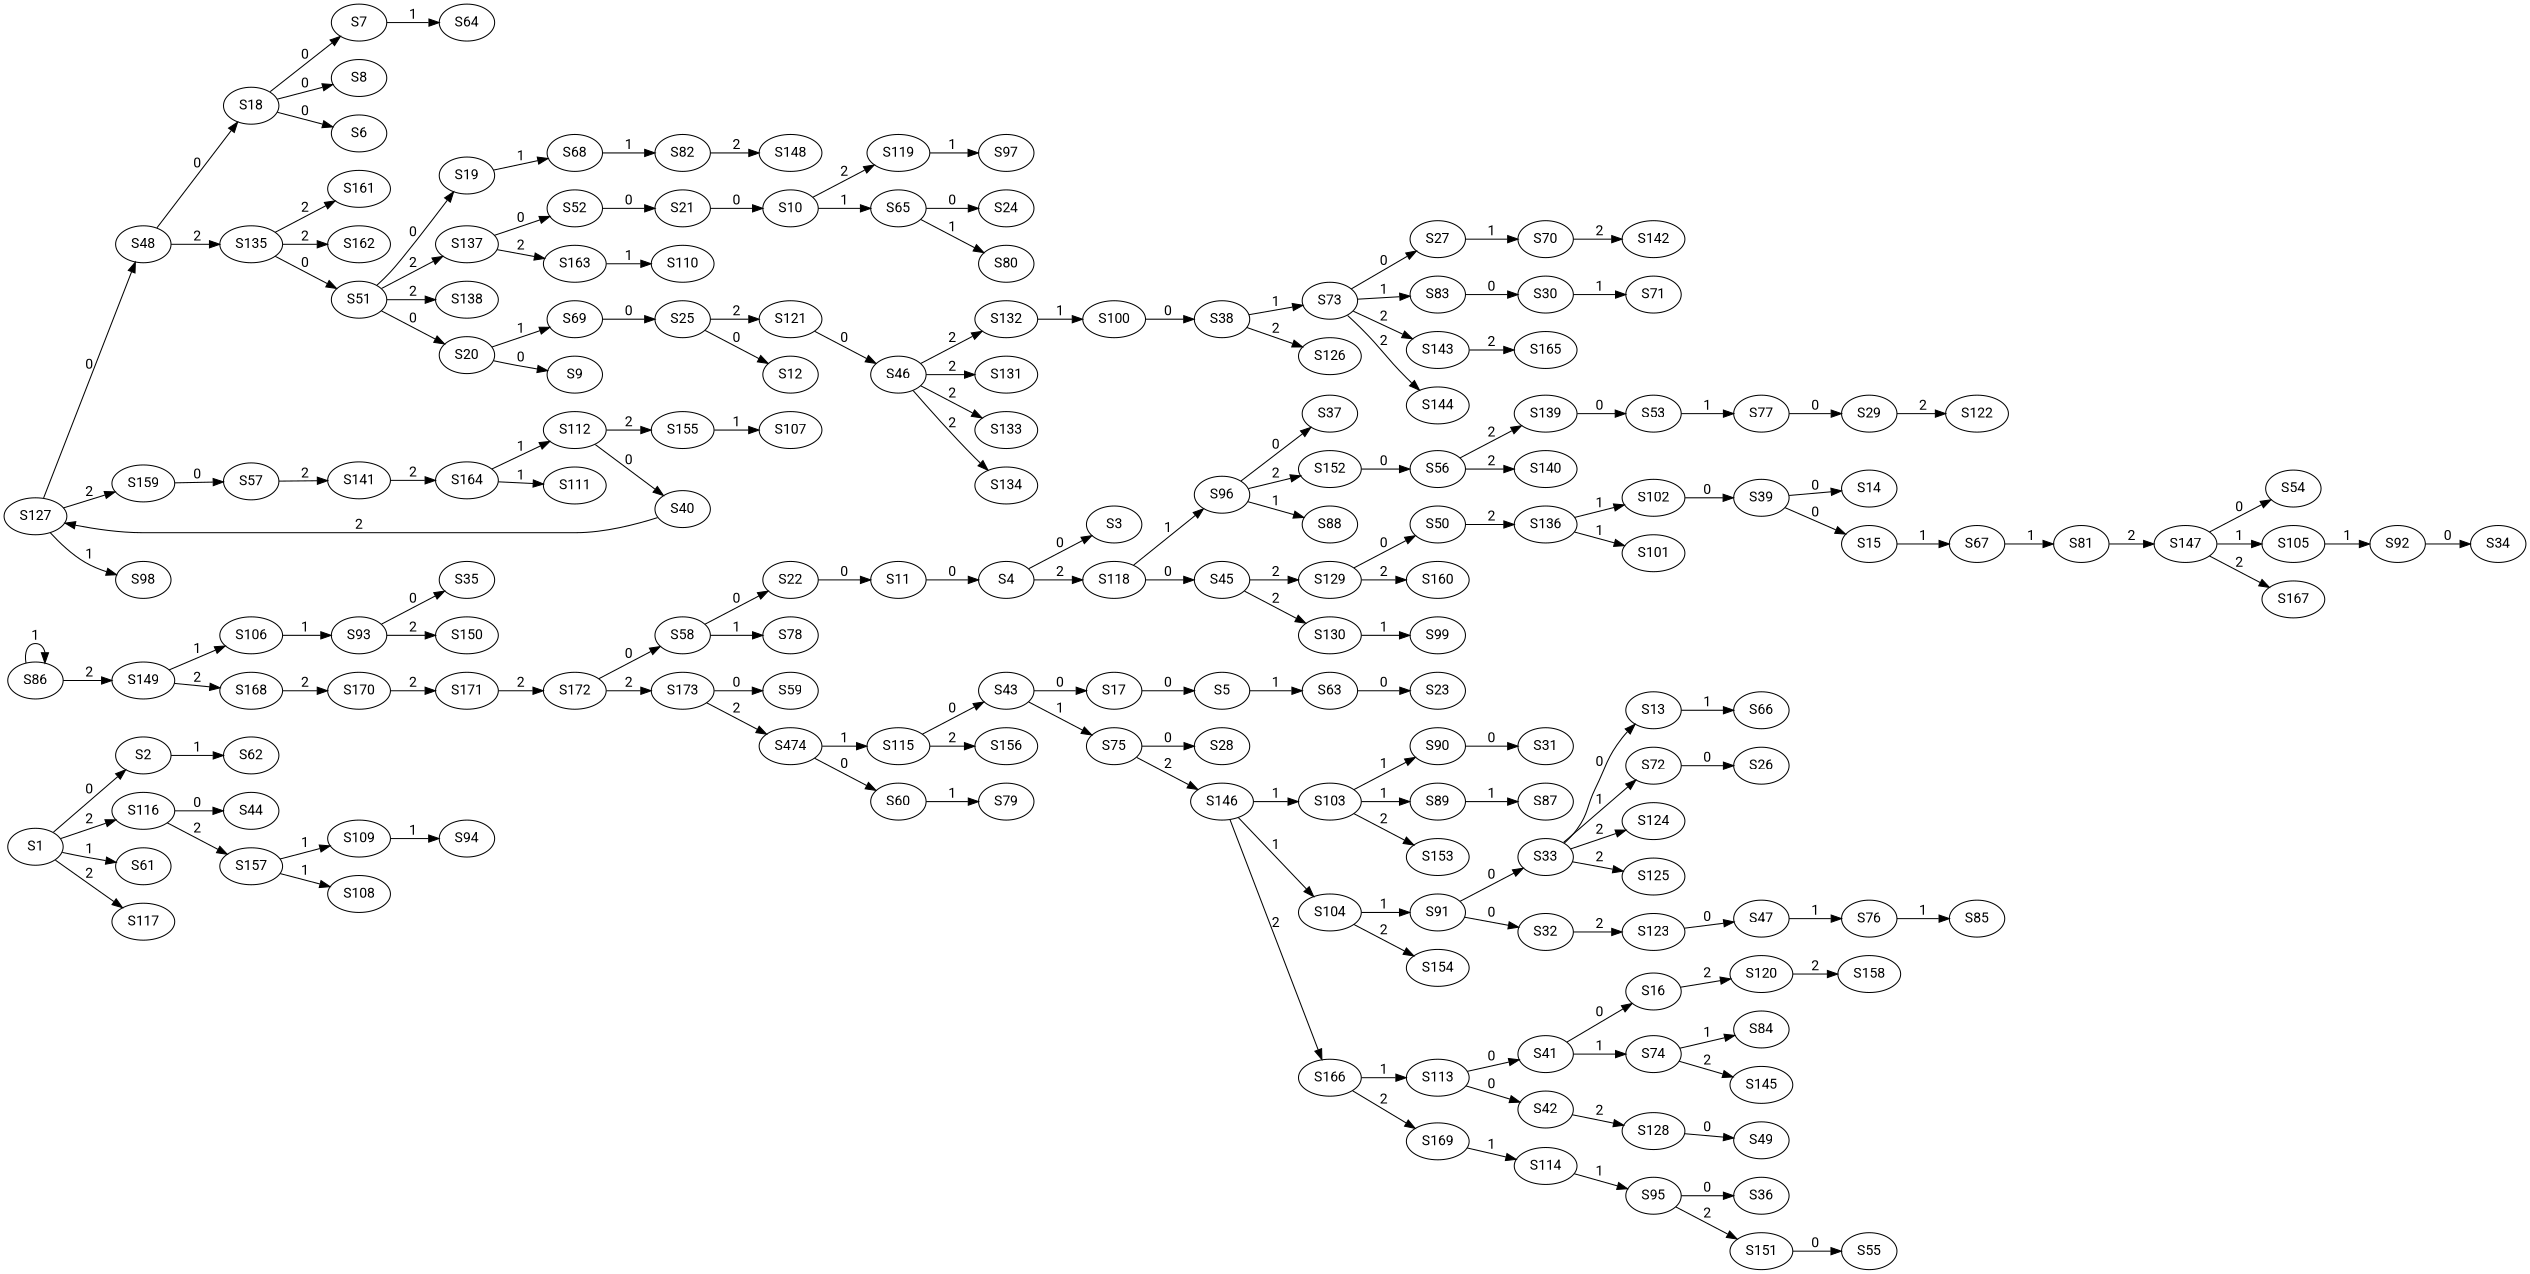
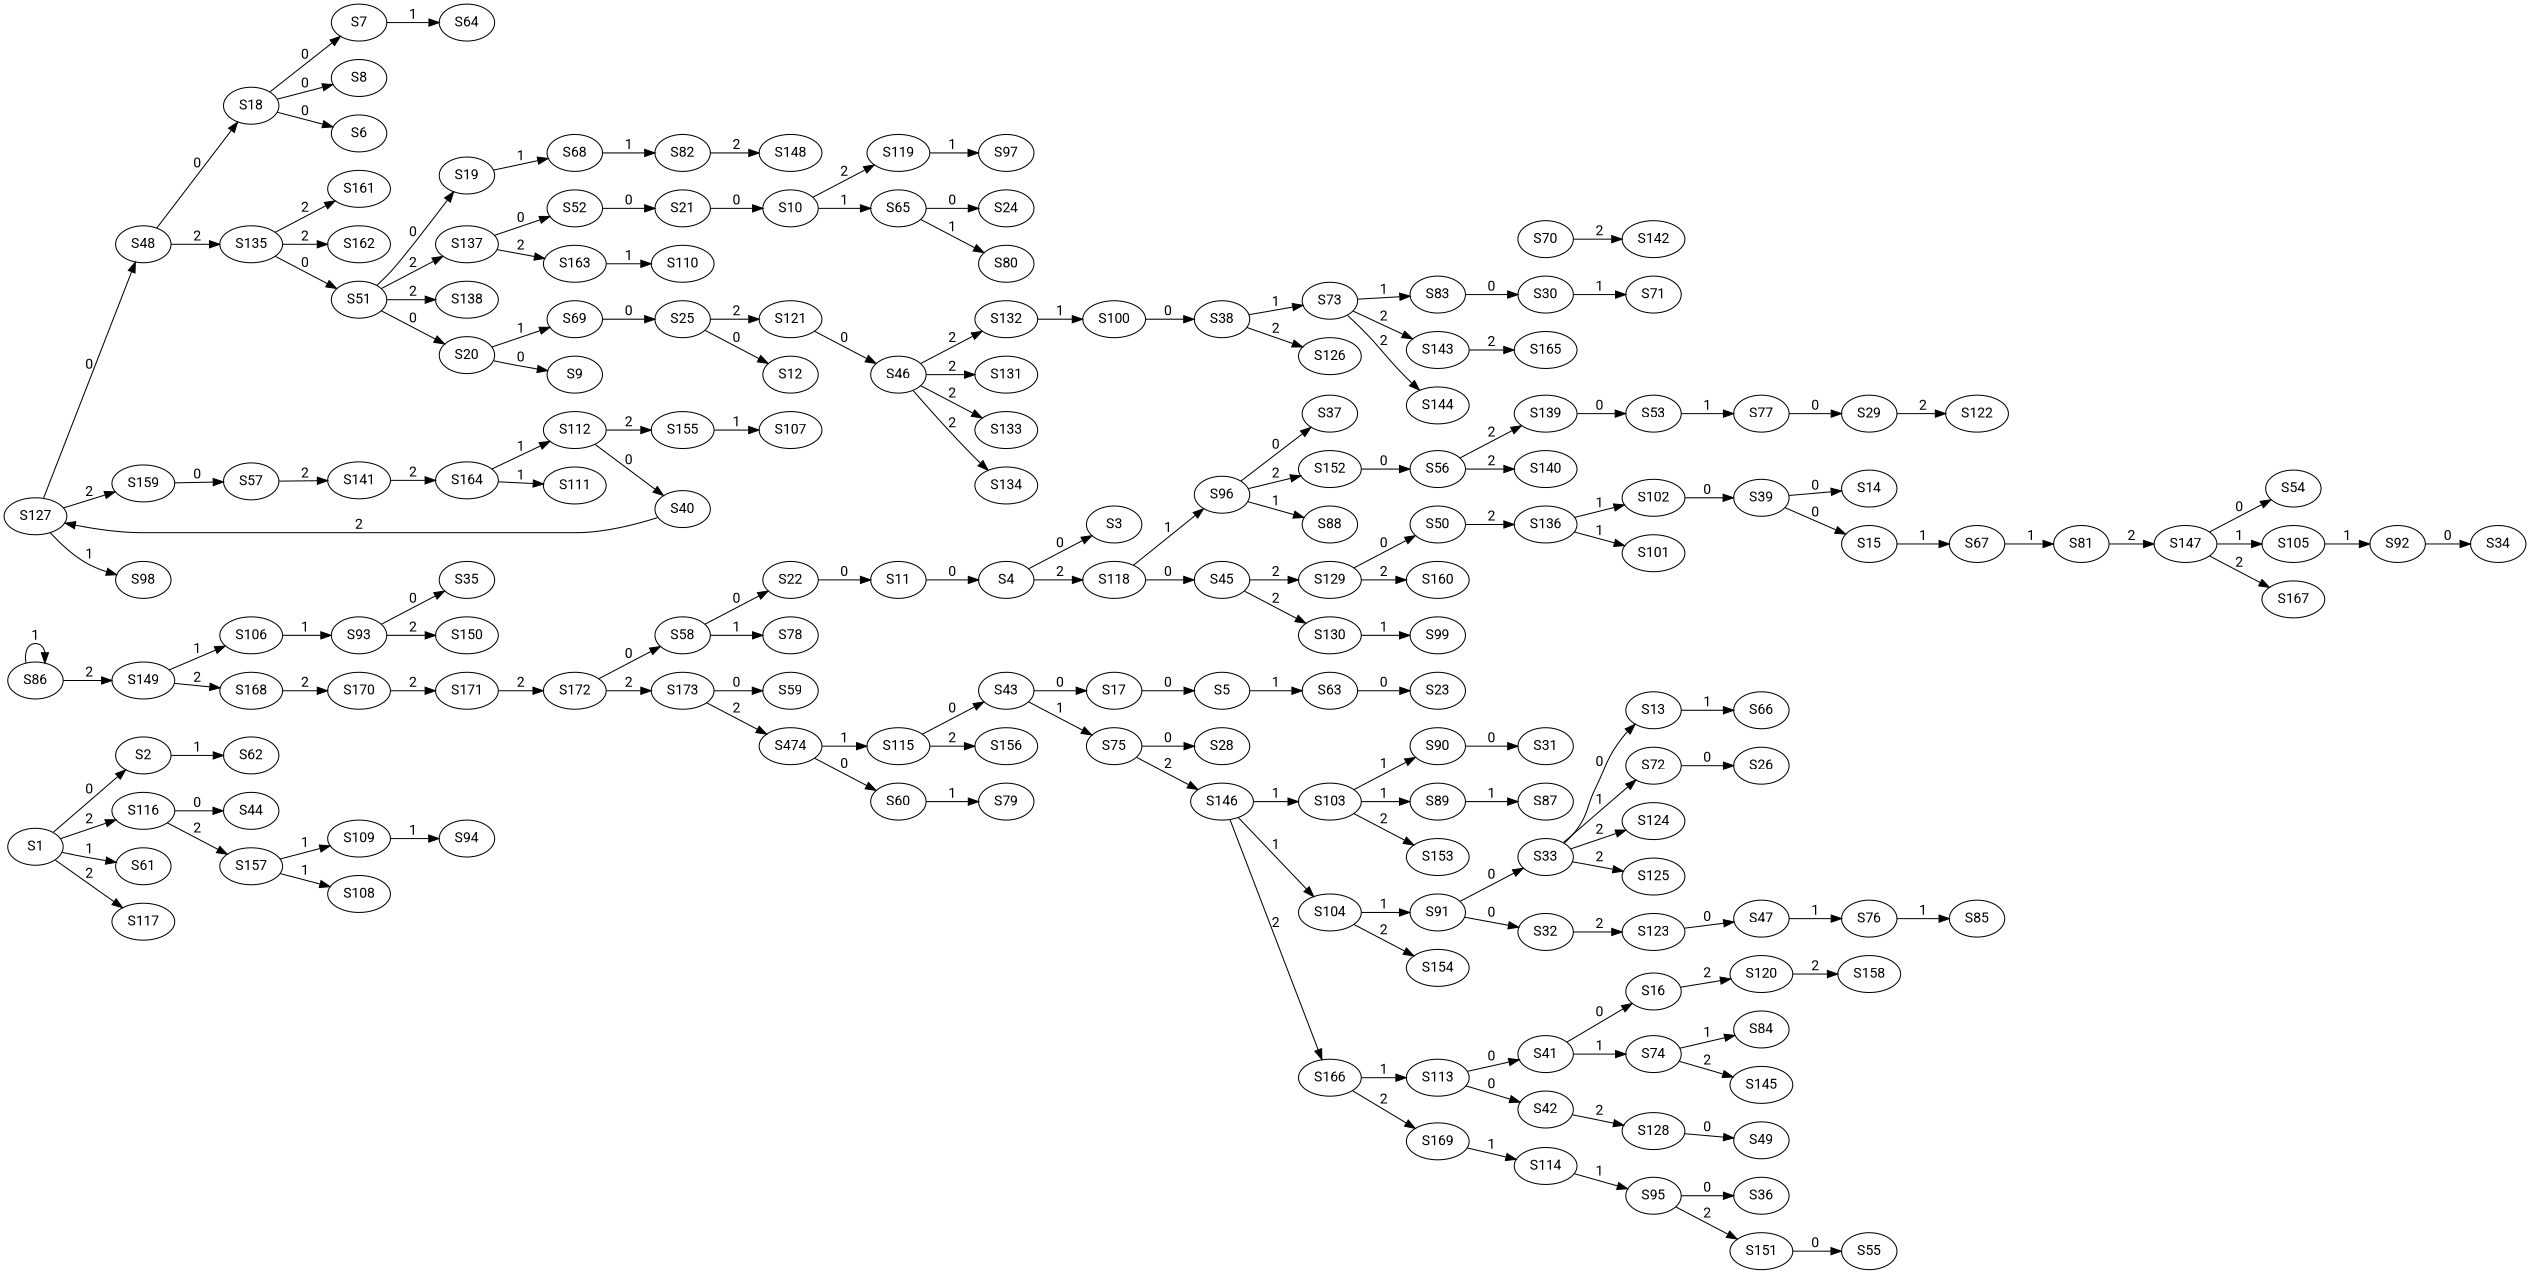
(1438, 239) -> none
